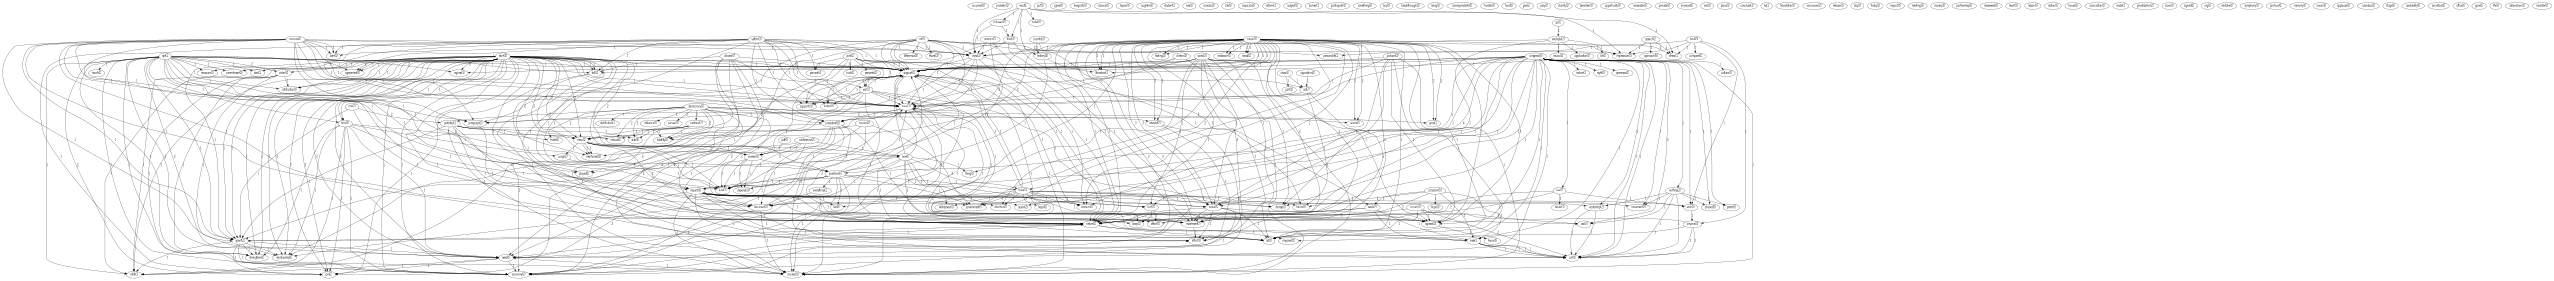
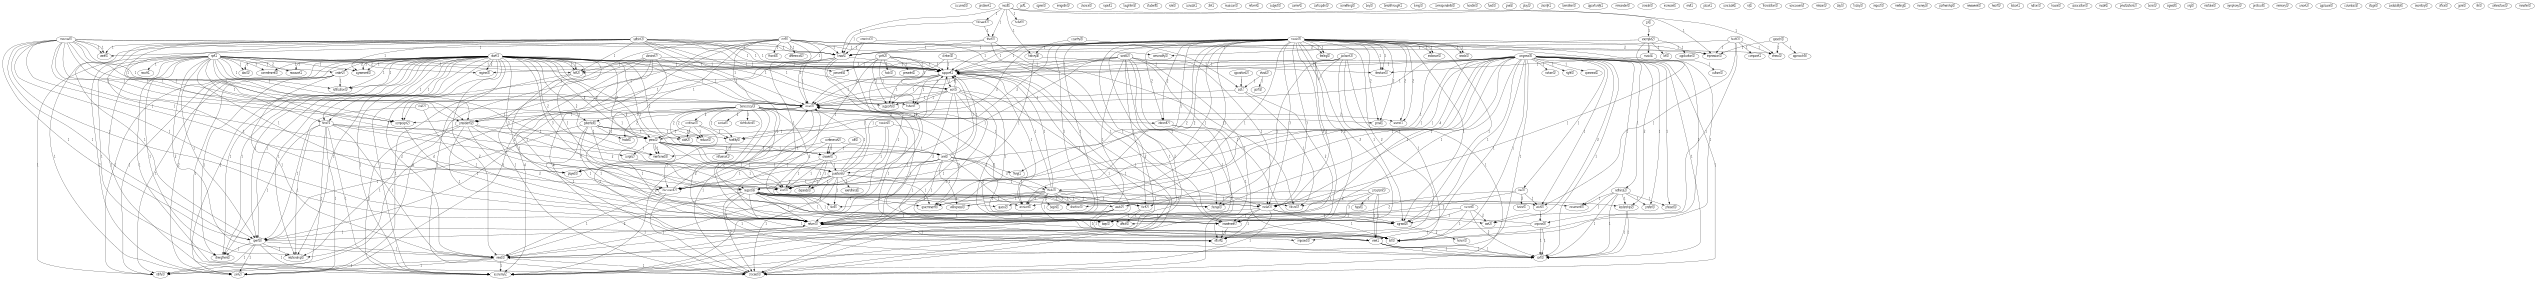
(674, 115) -> (729, 148)
(790, 199) -> (771, 183)
